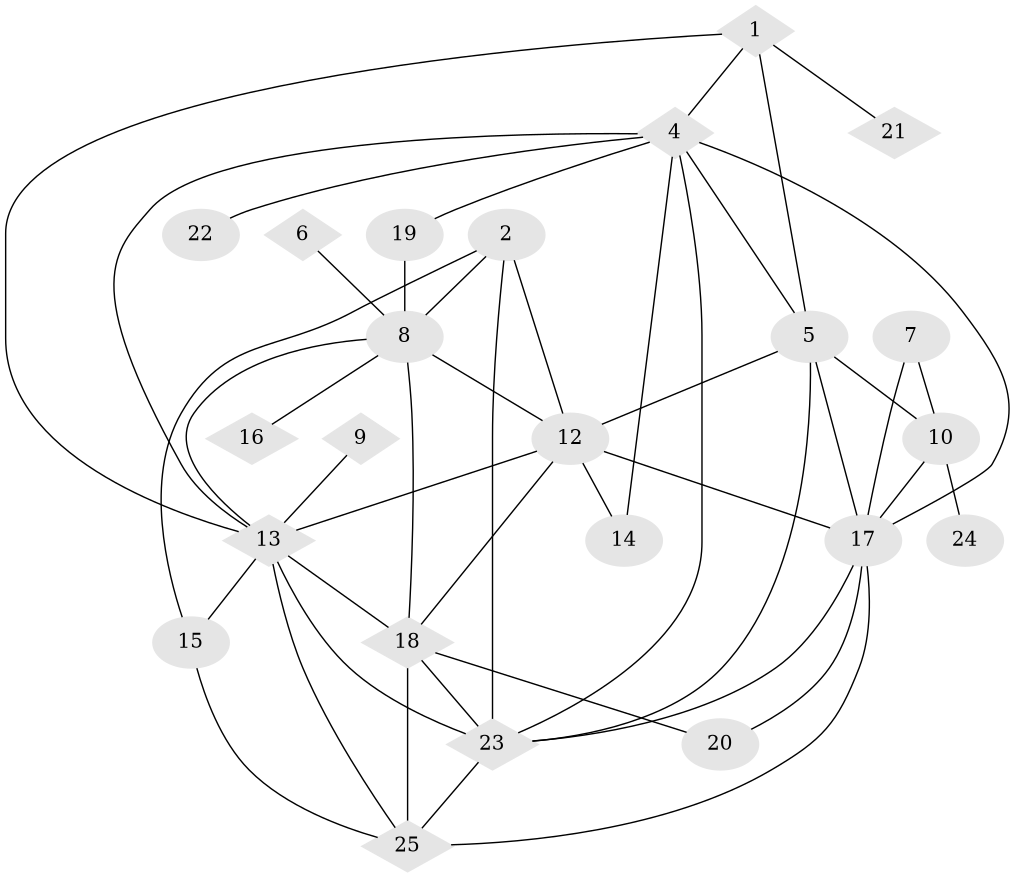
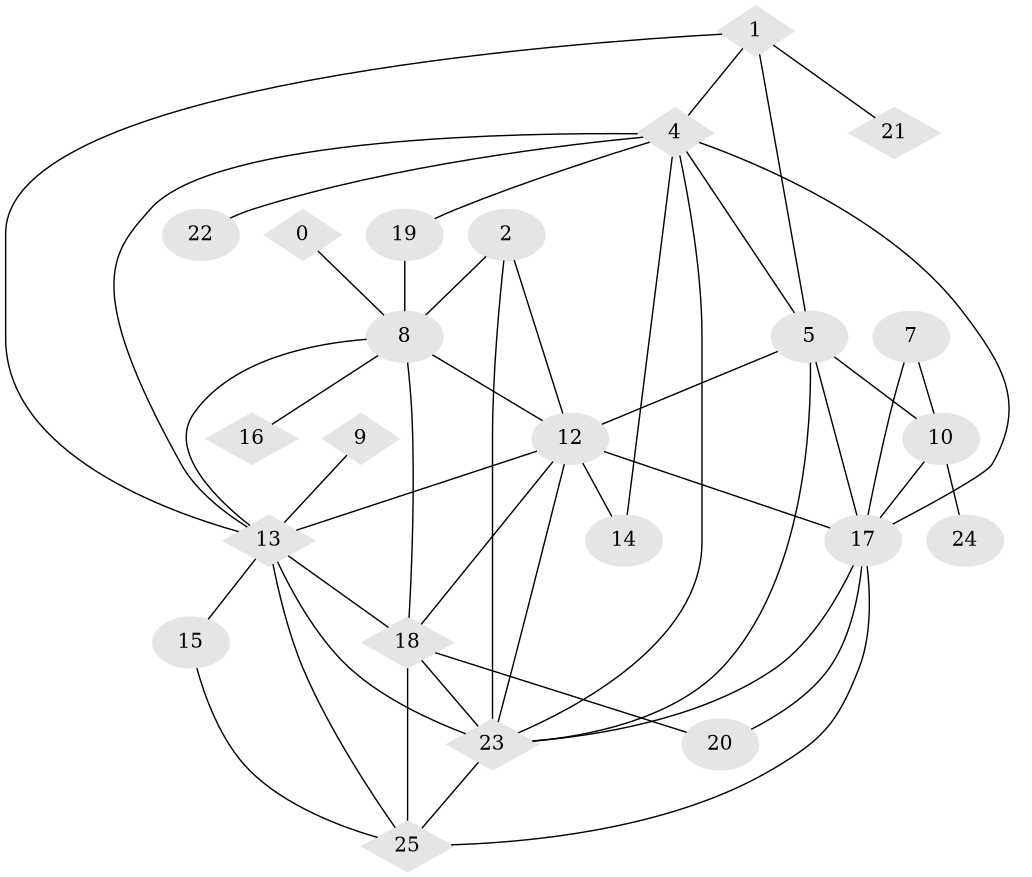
(303, 235) -> (303, 235)
(225, 364) -> none
none -> (532, 593)
